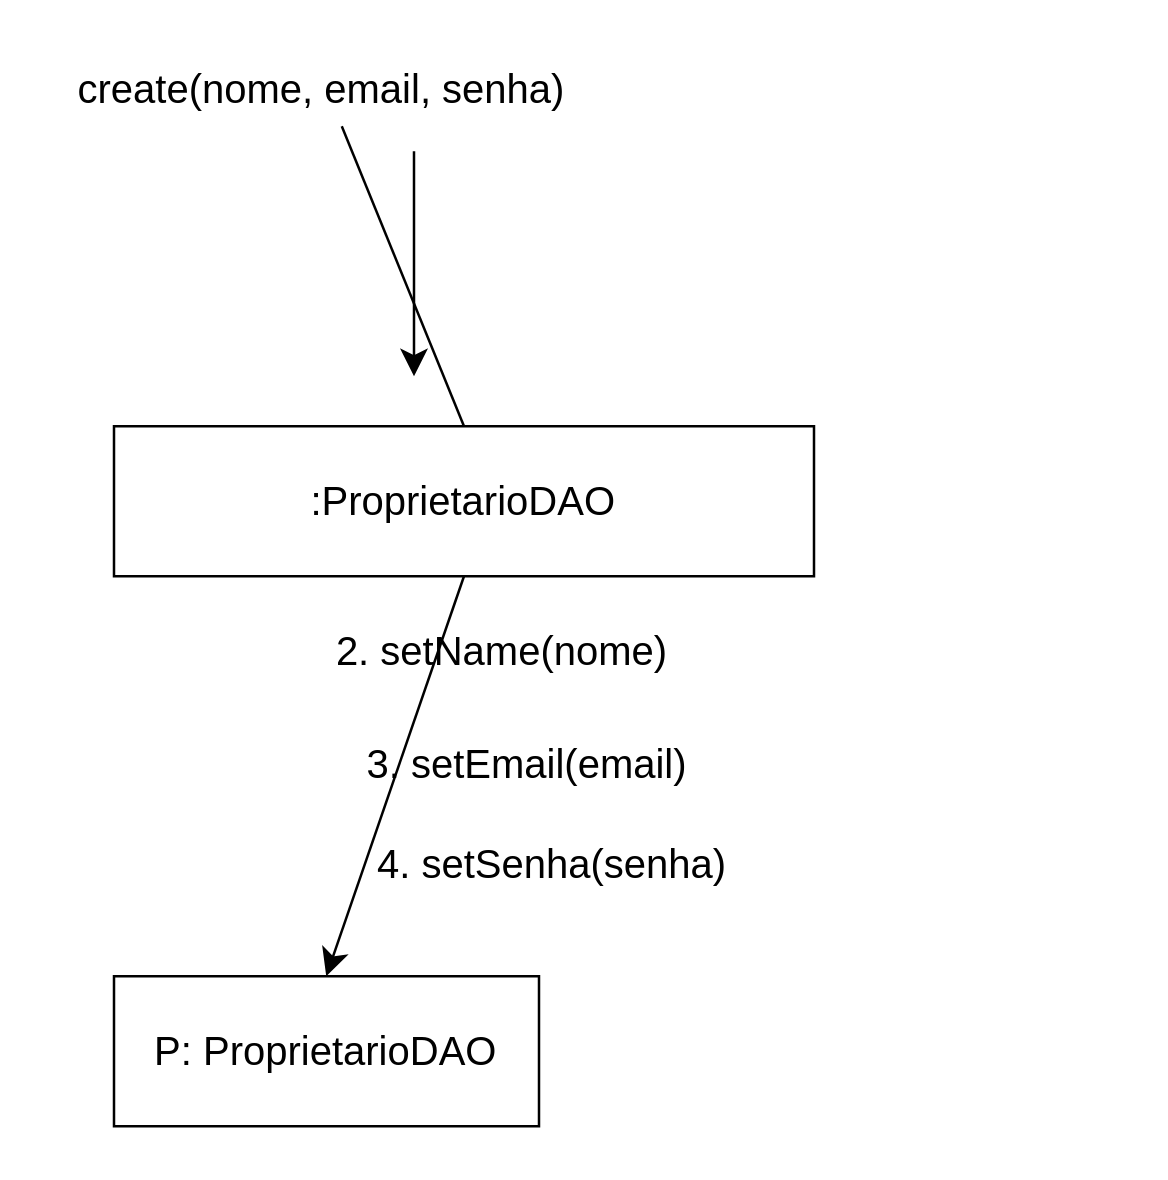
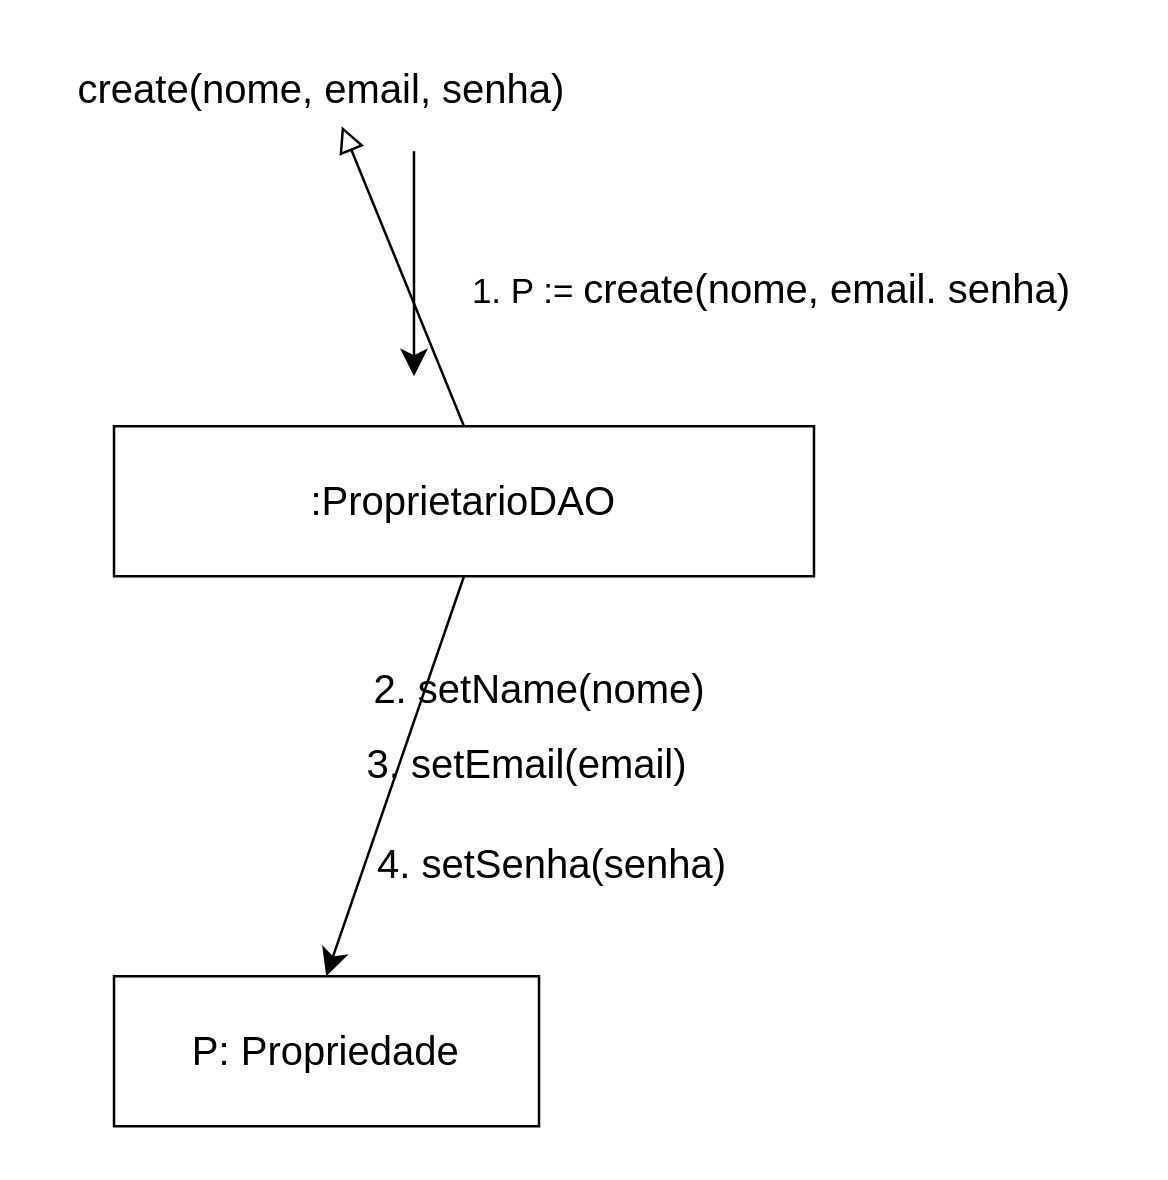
(347, 139) -> (351, 151)
none -> (776, 289)
(501, 651) -> (539, 689)
(326, 1051) -> (326, 1051)
